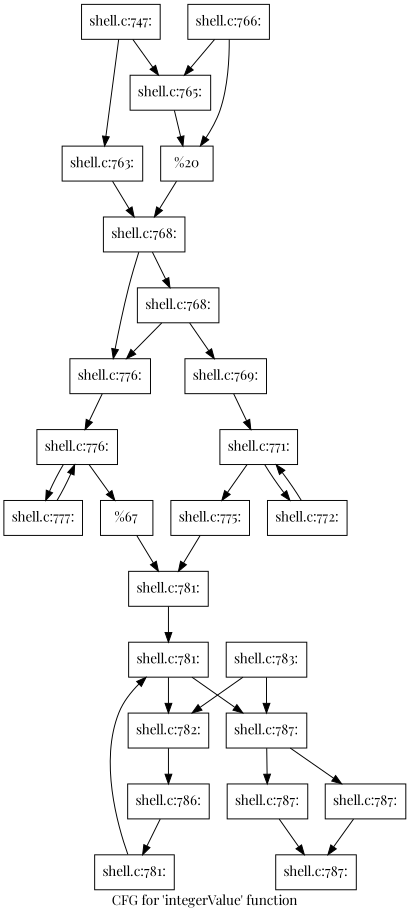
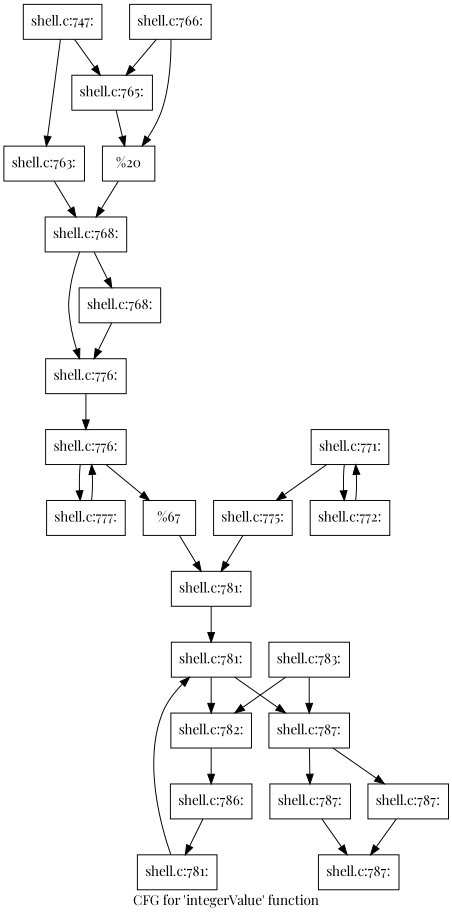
(226, 376) -> none
